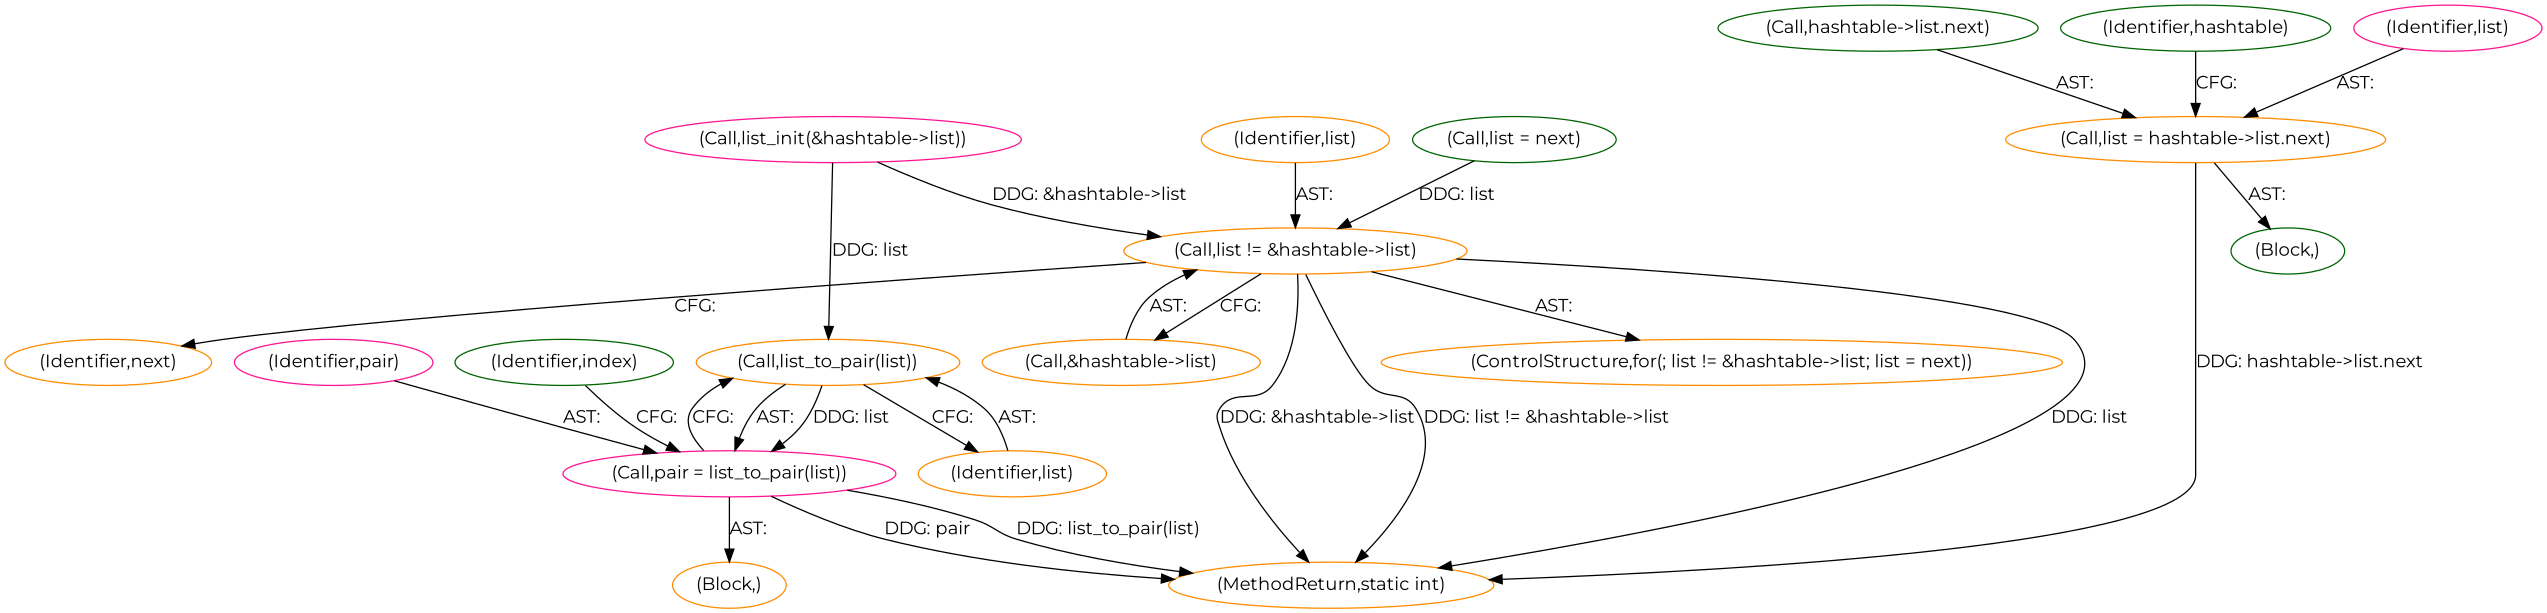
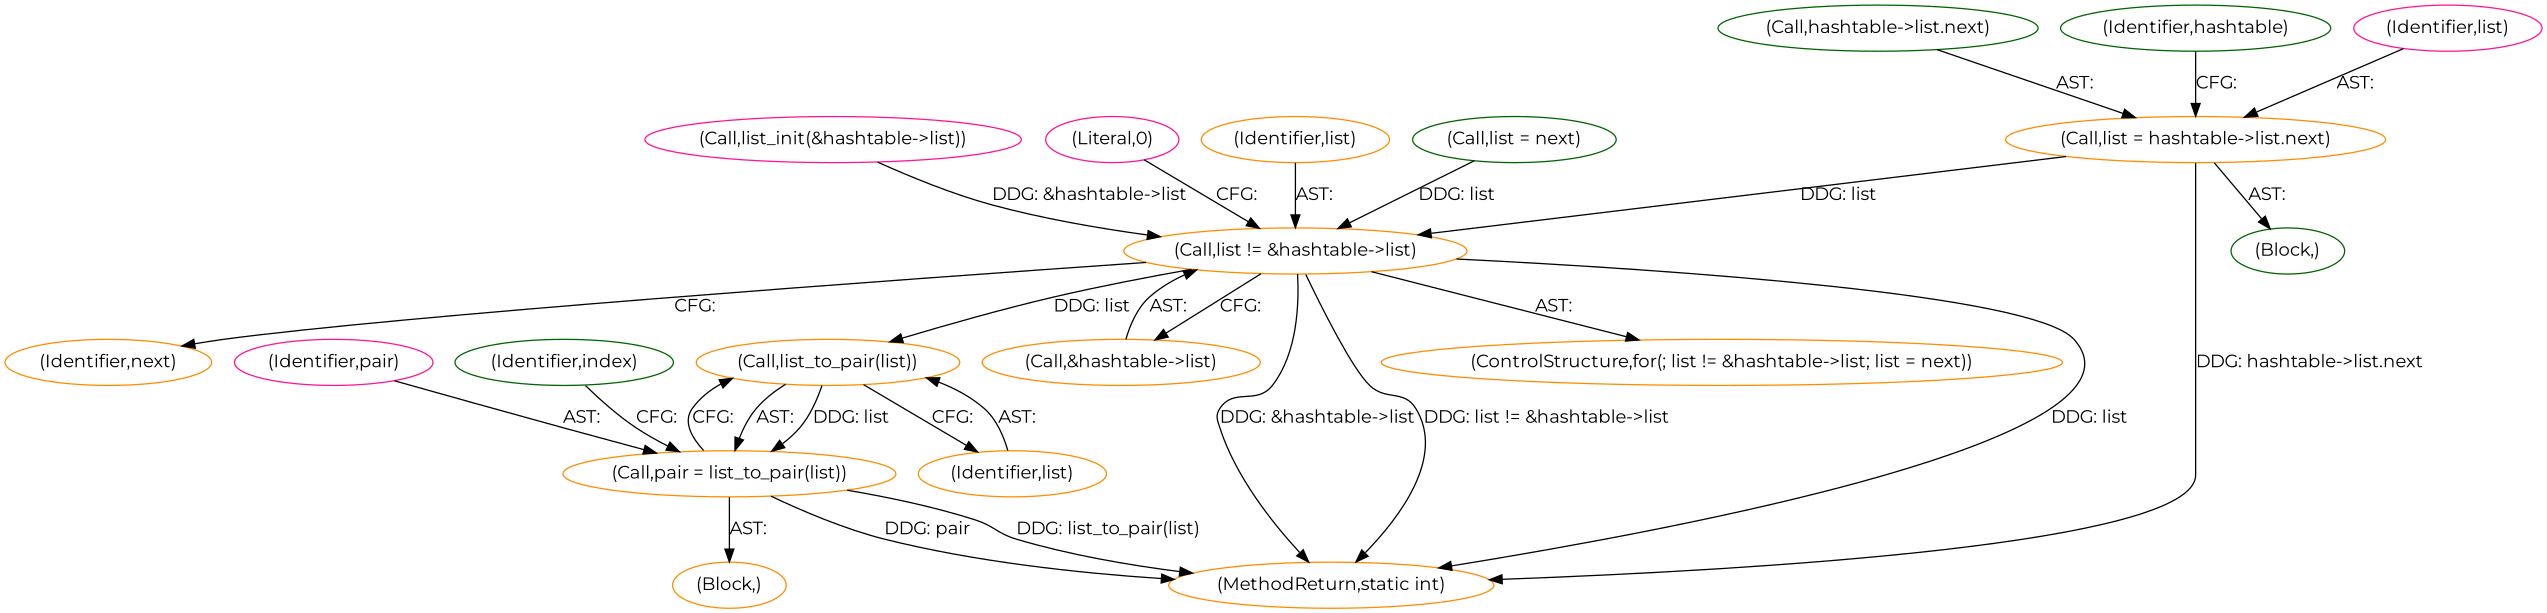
none -> (1112, 140)
none -> (1749, 195)
(831, 244) -> (1046, 299)
(729, 474) -> (729, 474)
